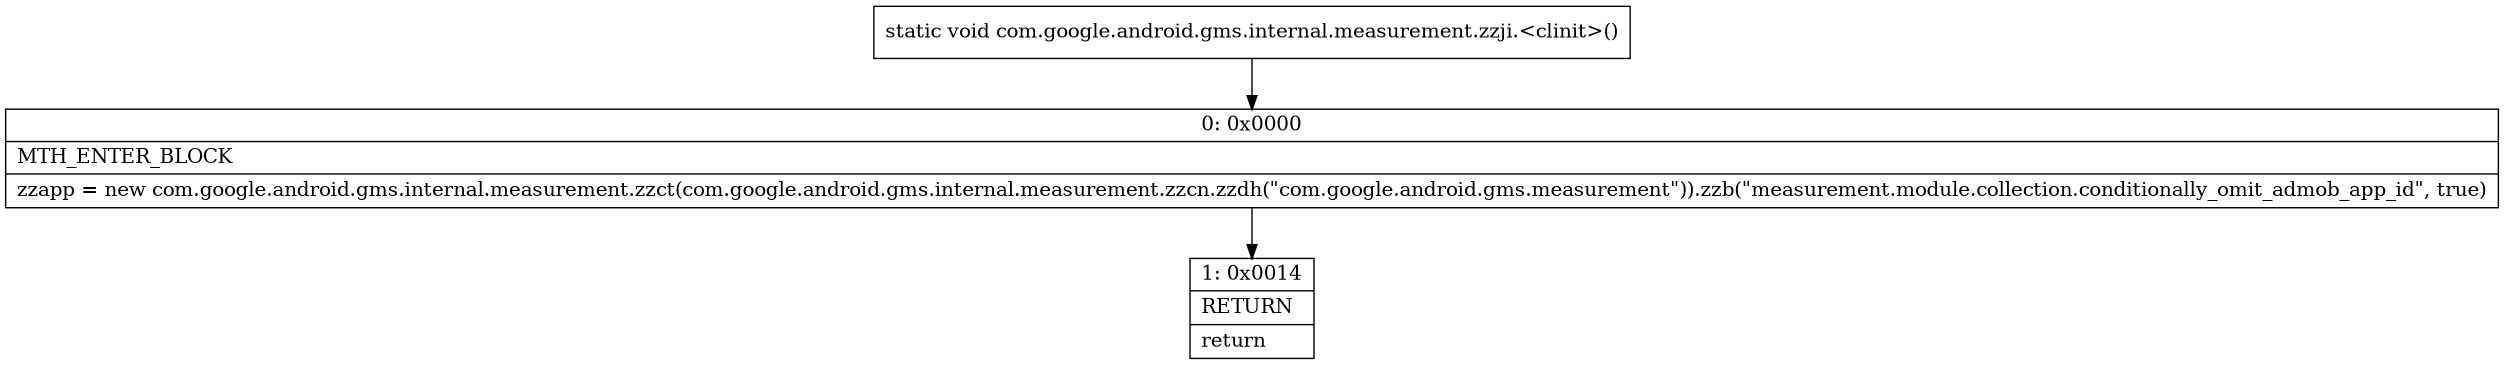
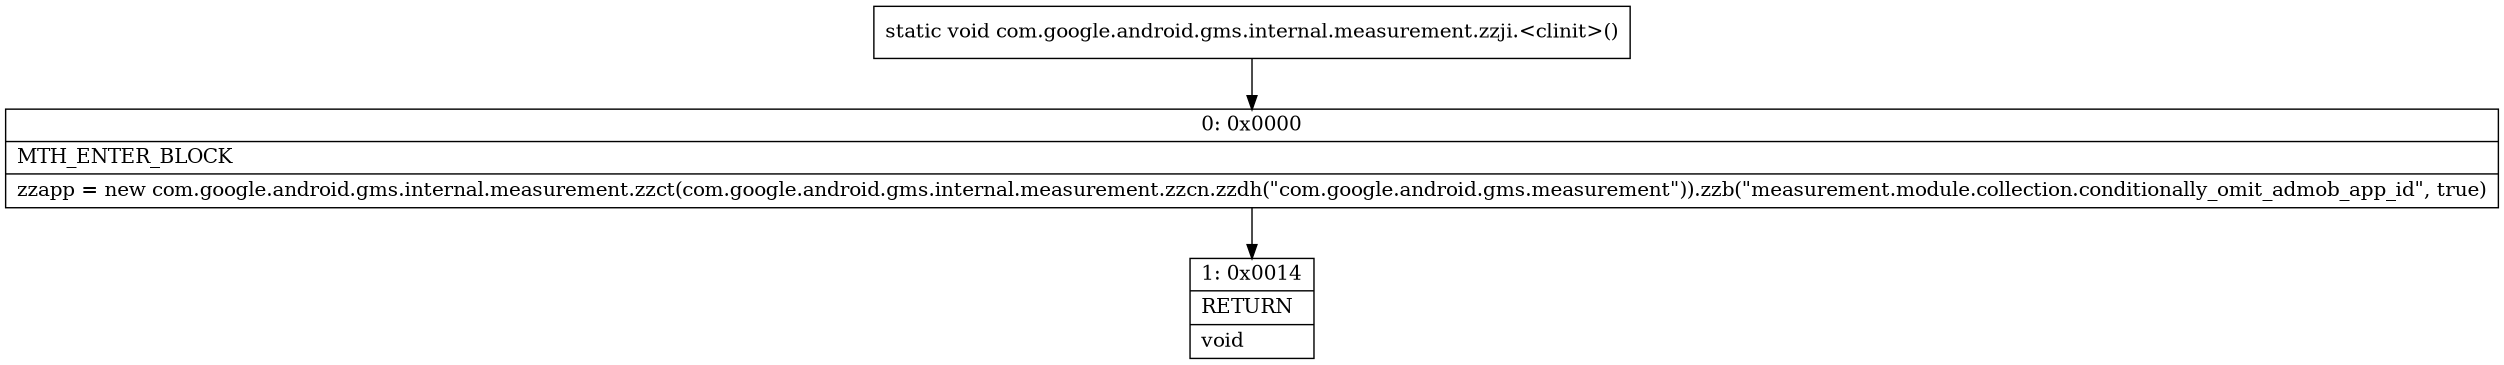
(1234, 341) -> (1223, 341)
